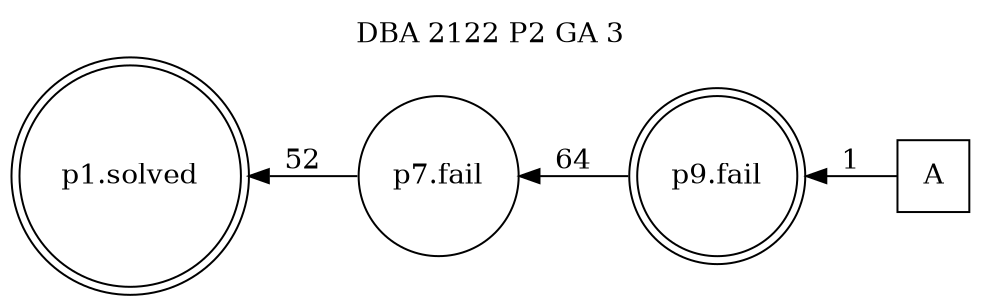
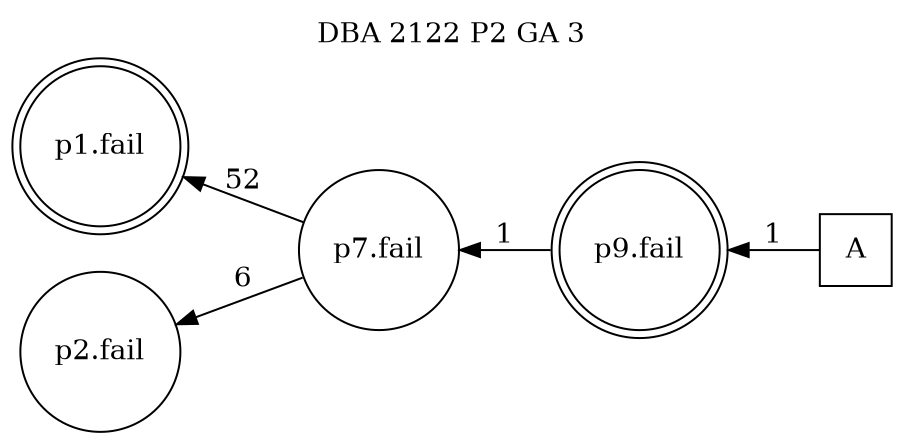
(574, 161) -> (505, 235)
(130, 176) -> (100, 146)
none -> (100, 352)
